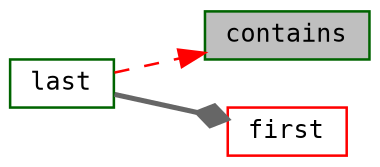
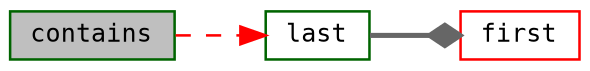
(147, 66) -> (208, 35)
